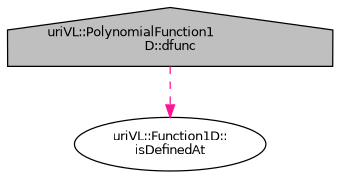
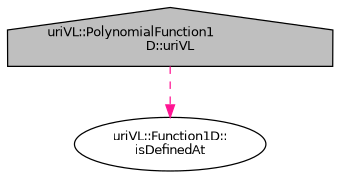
(170, 40) -> (170, 40)
